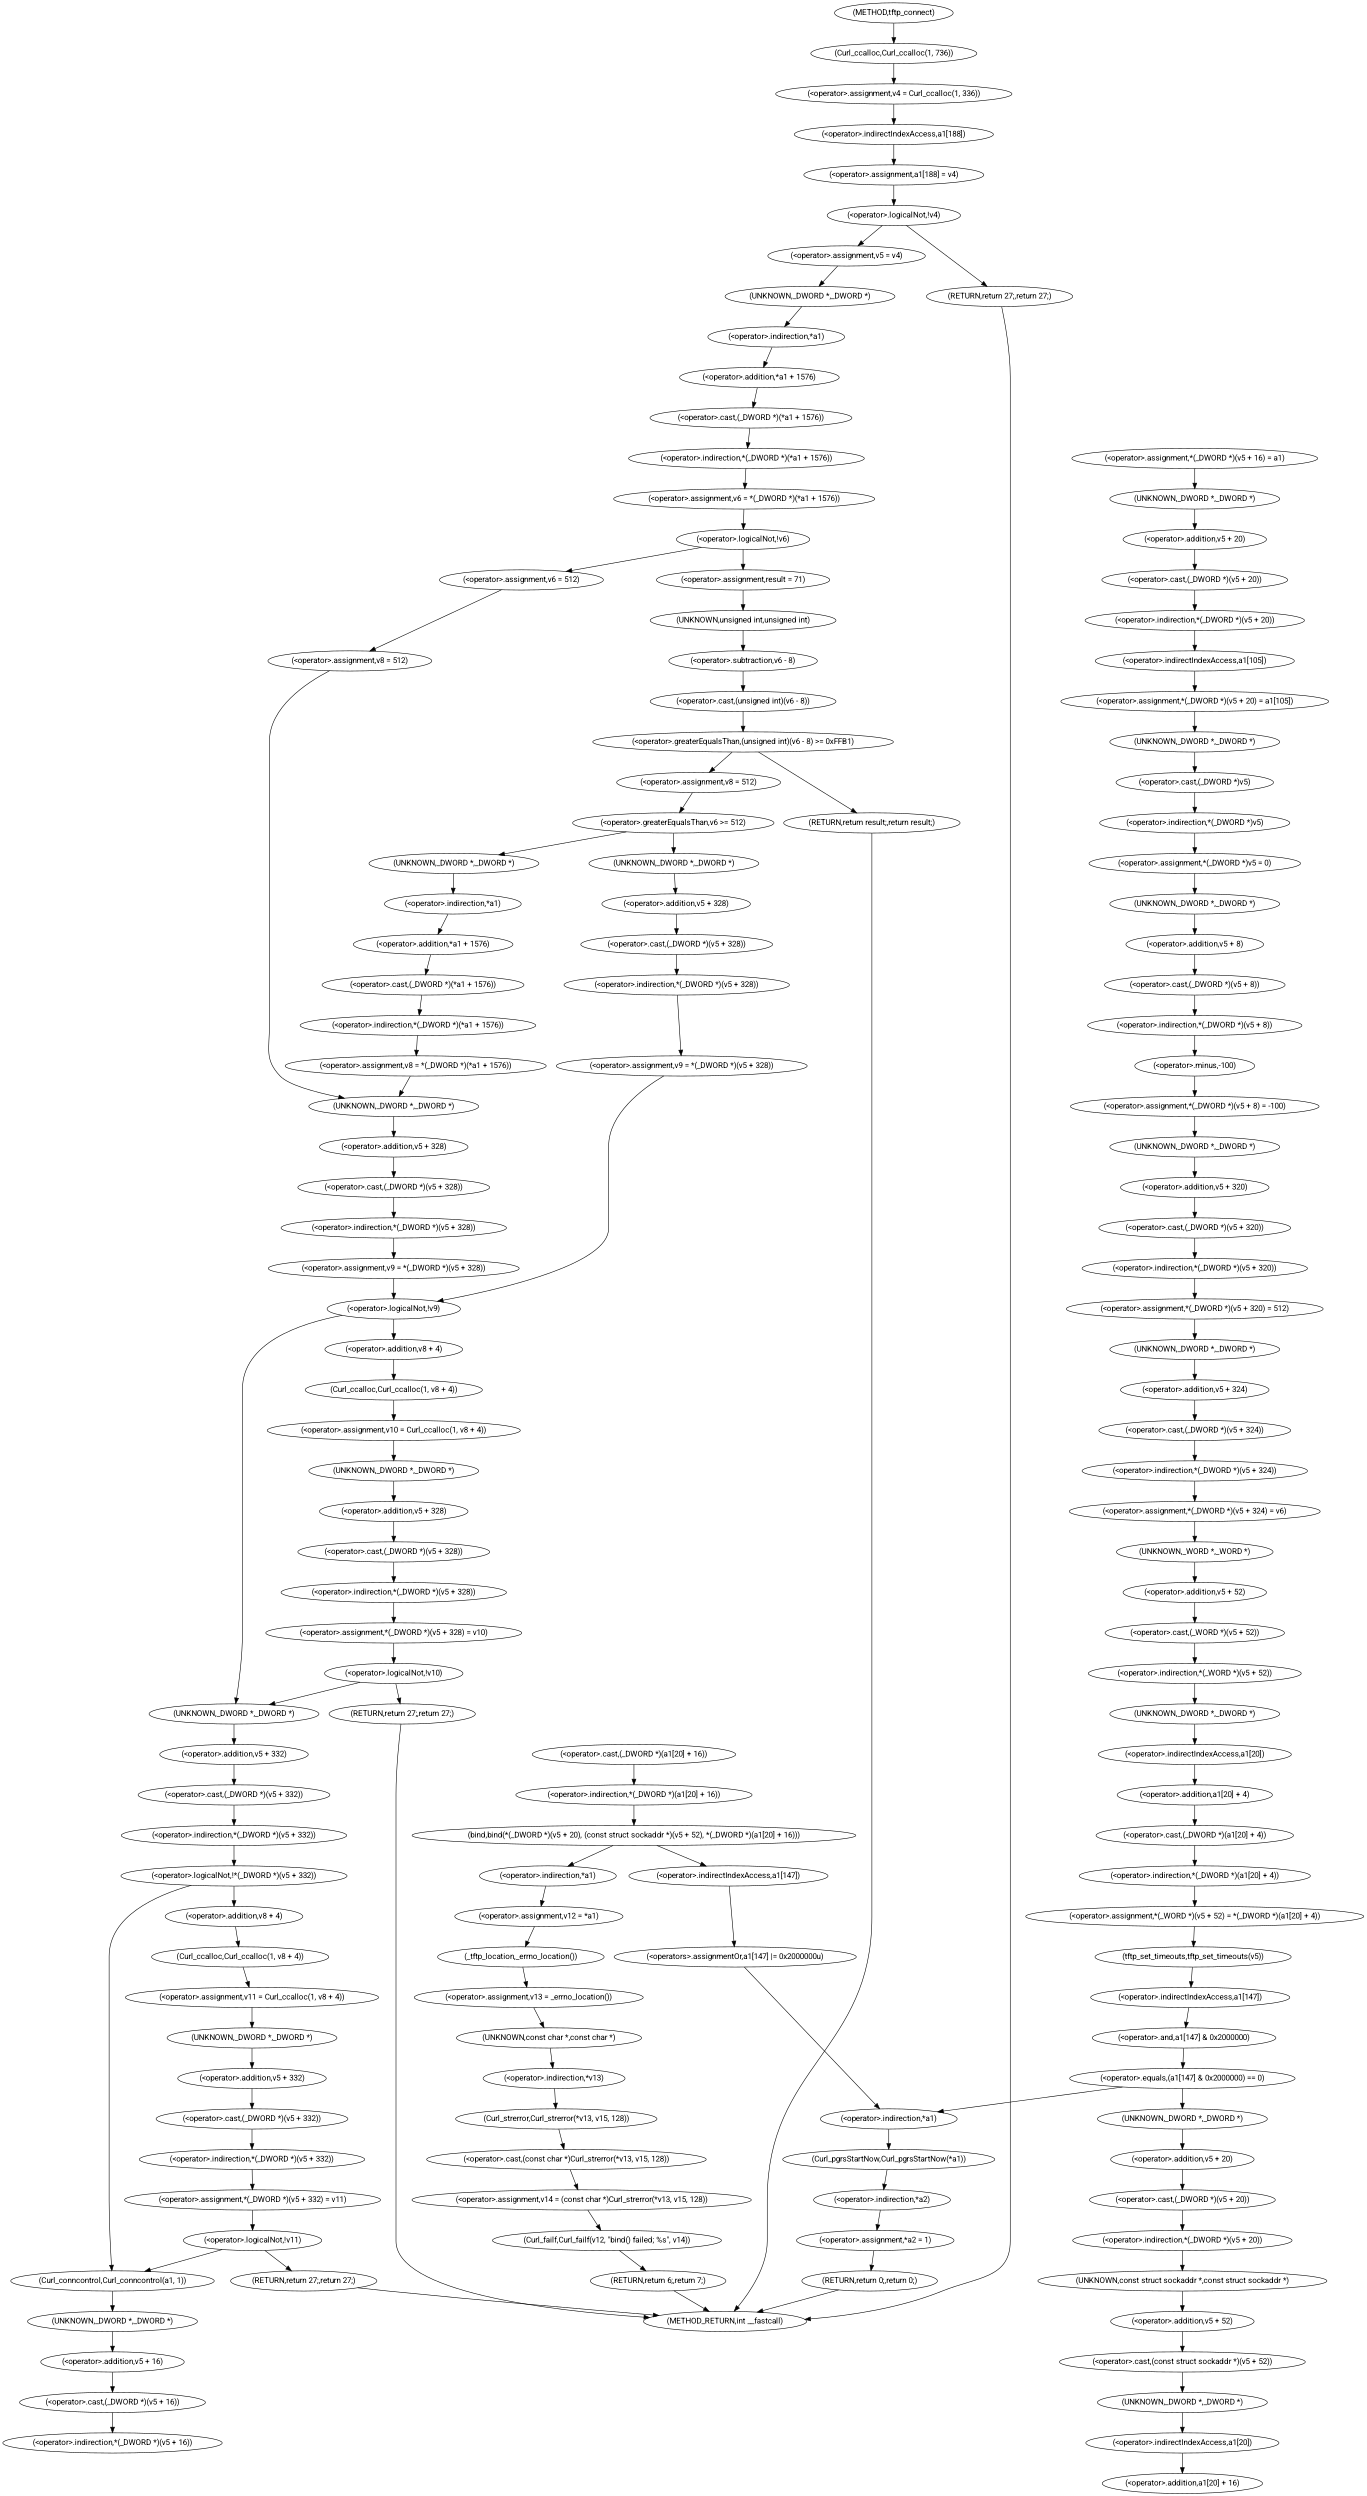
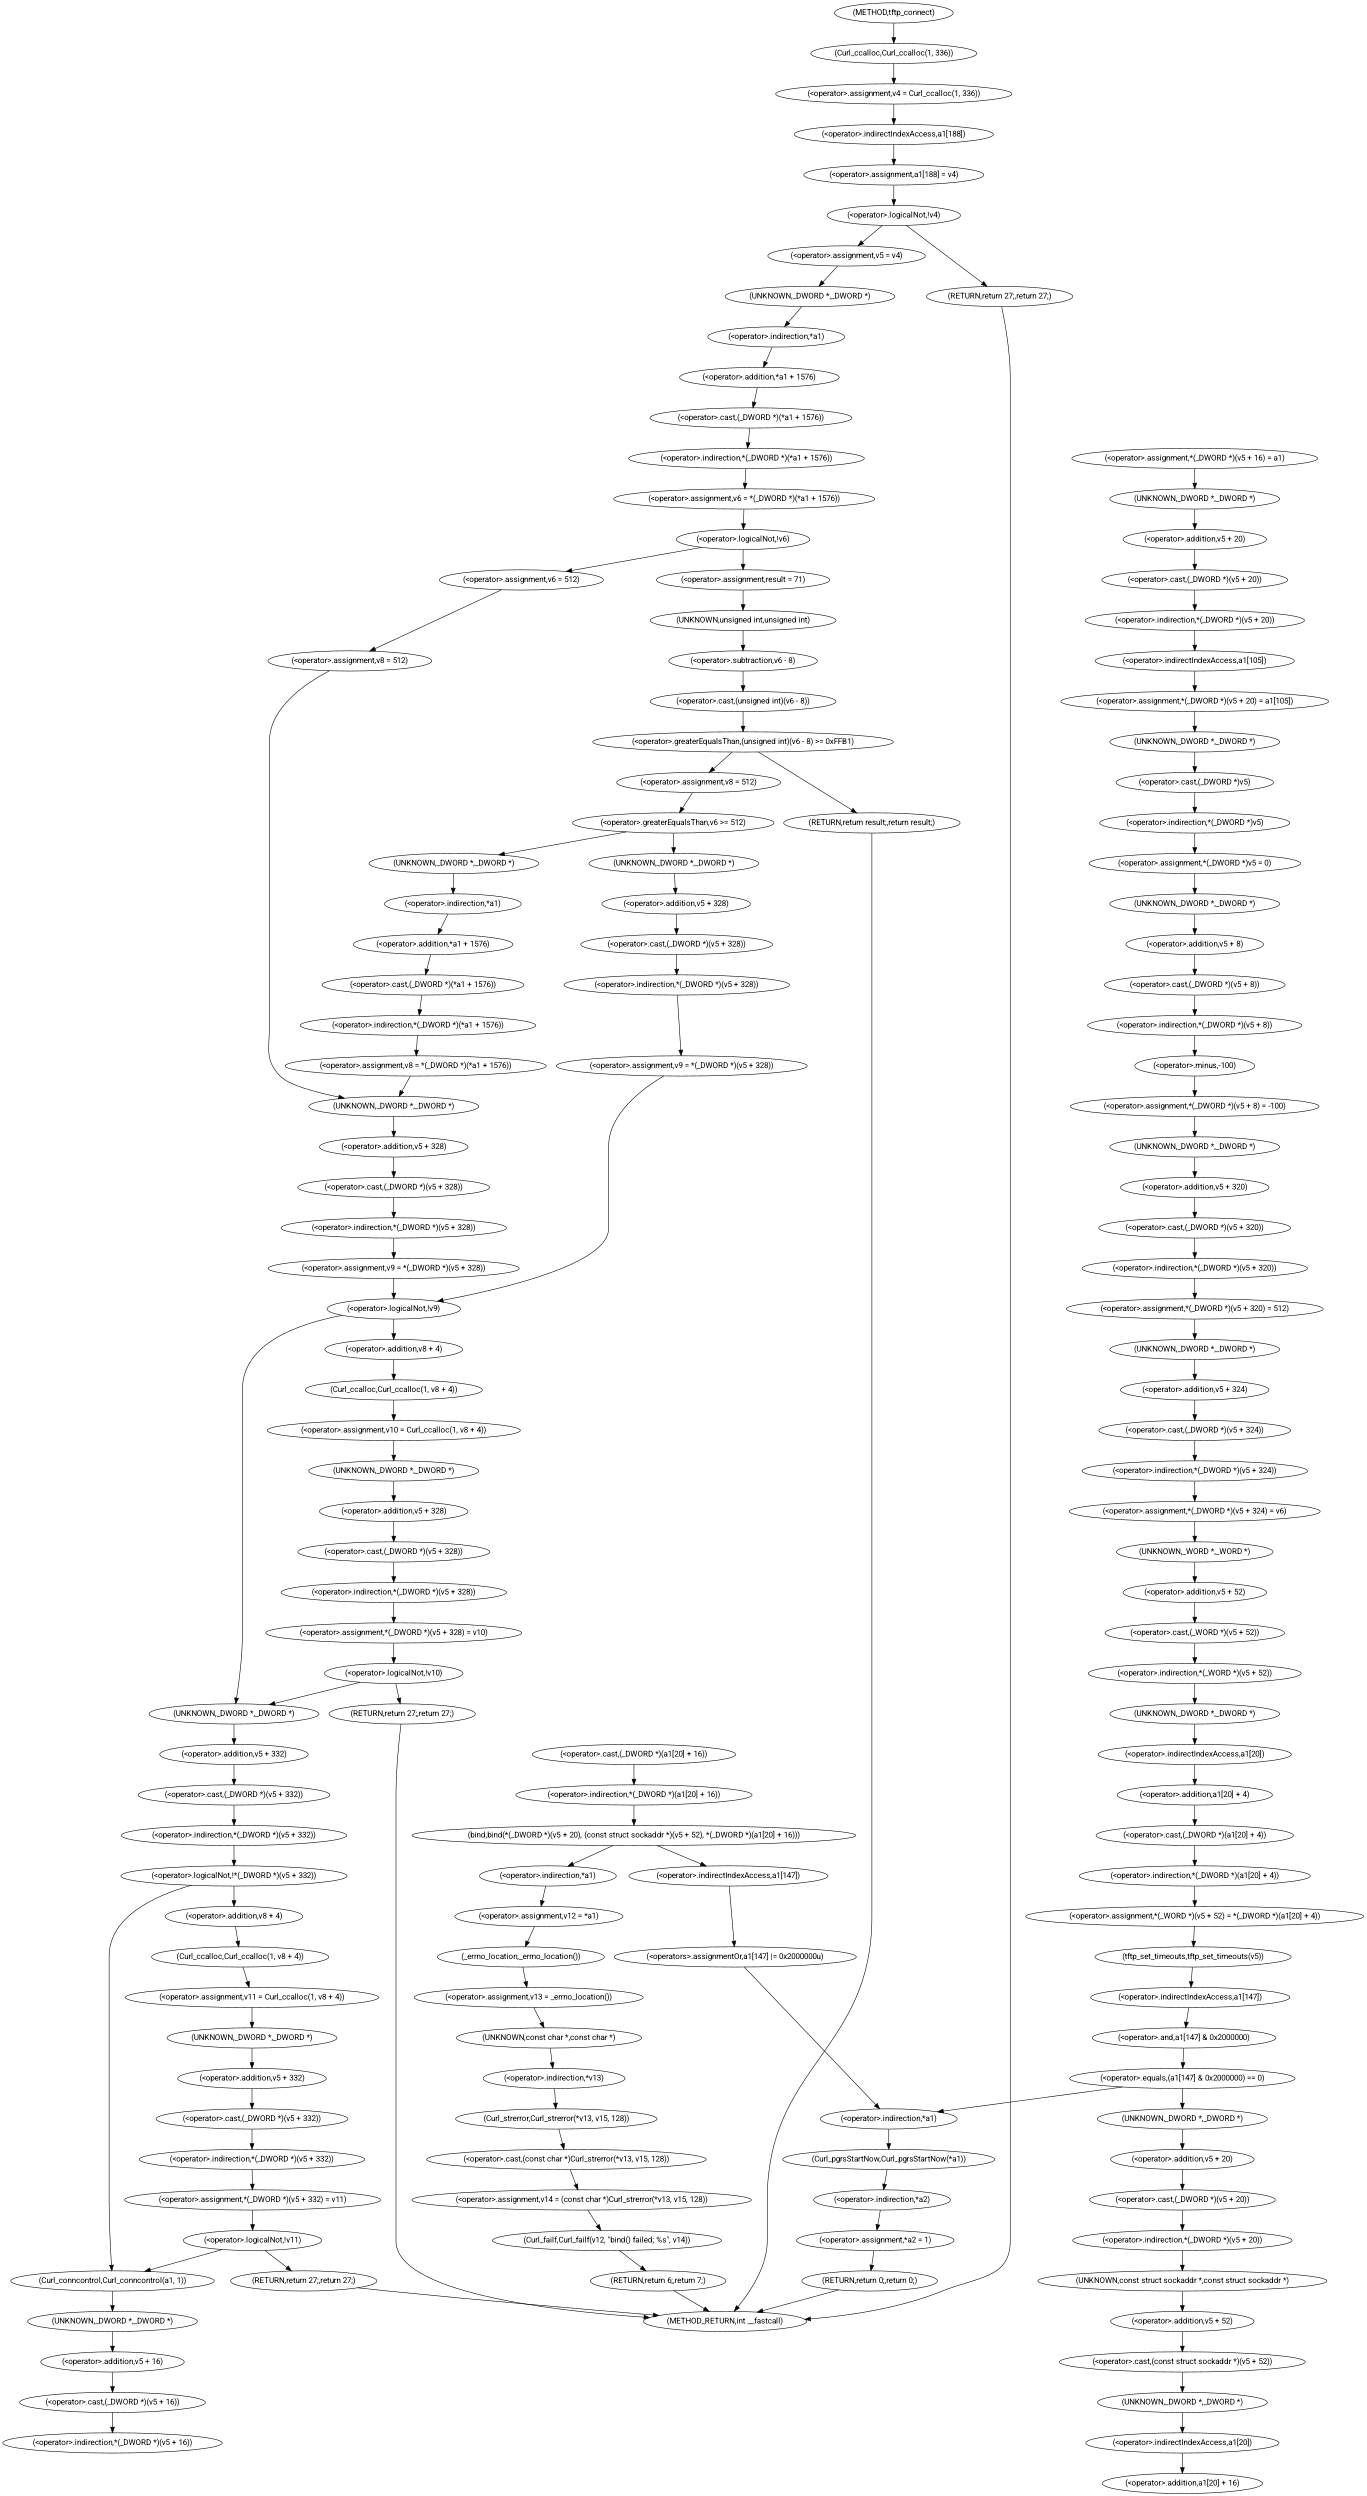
(894, 53) -> (894, 53)
(521, 1957) -> (521, 1957)
